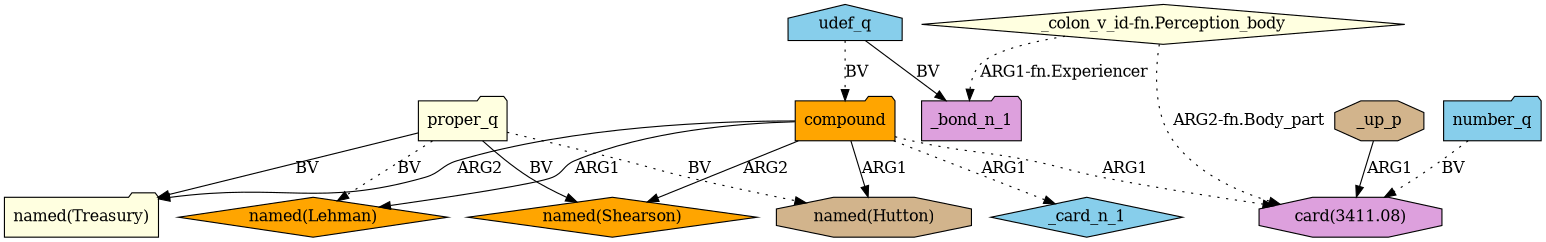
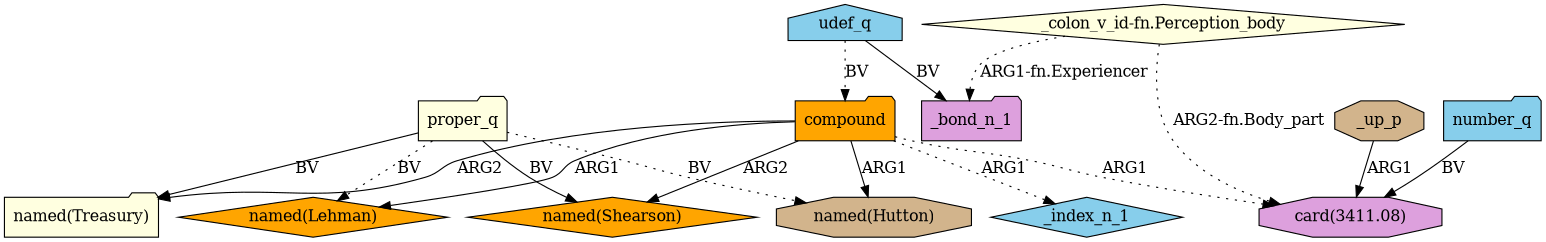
(1432, 167) -> (1432, 167)
(1087, 217) -> (1087, 217)
